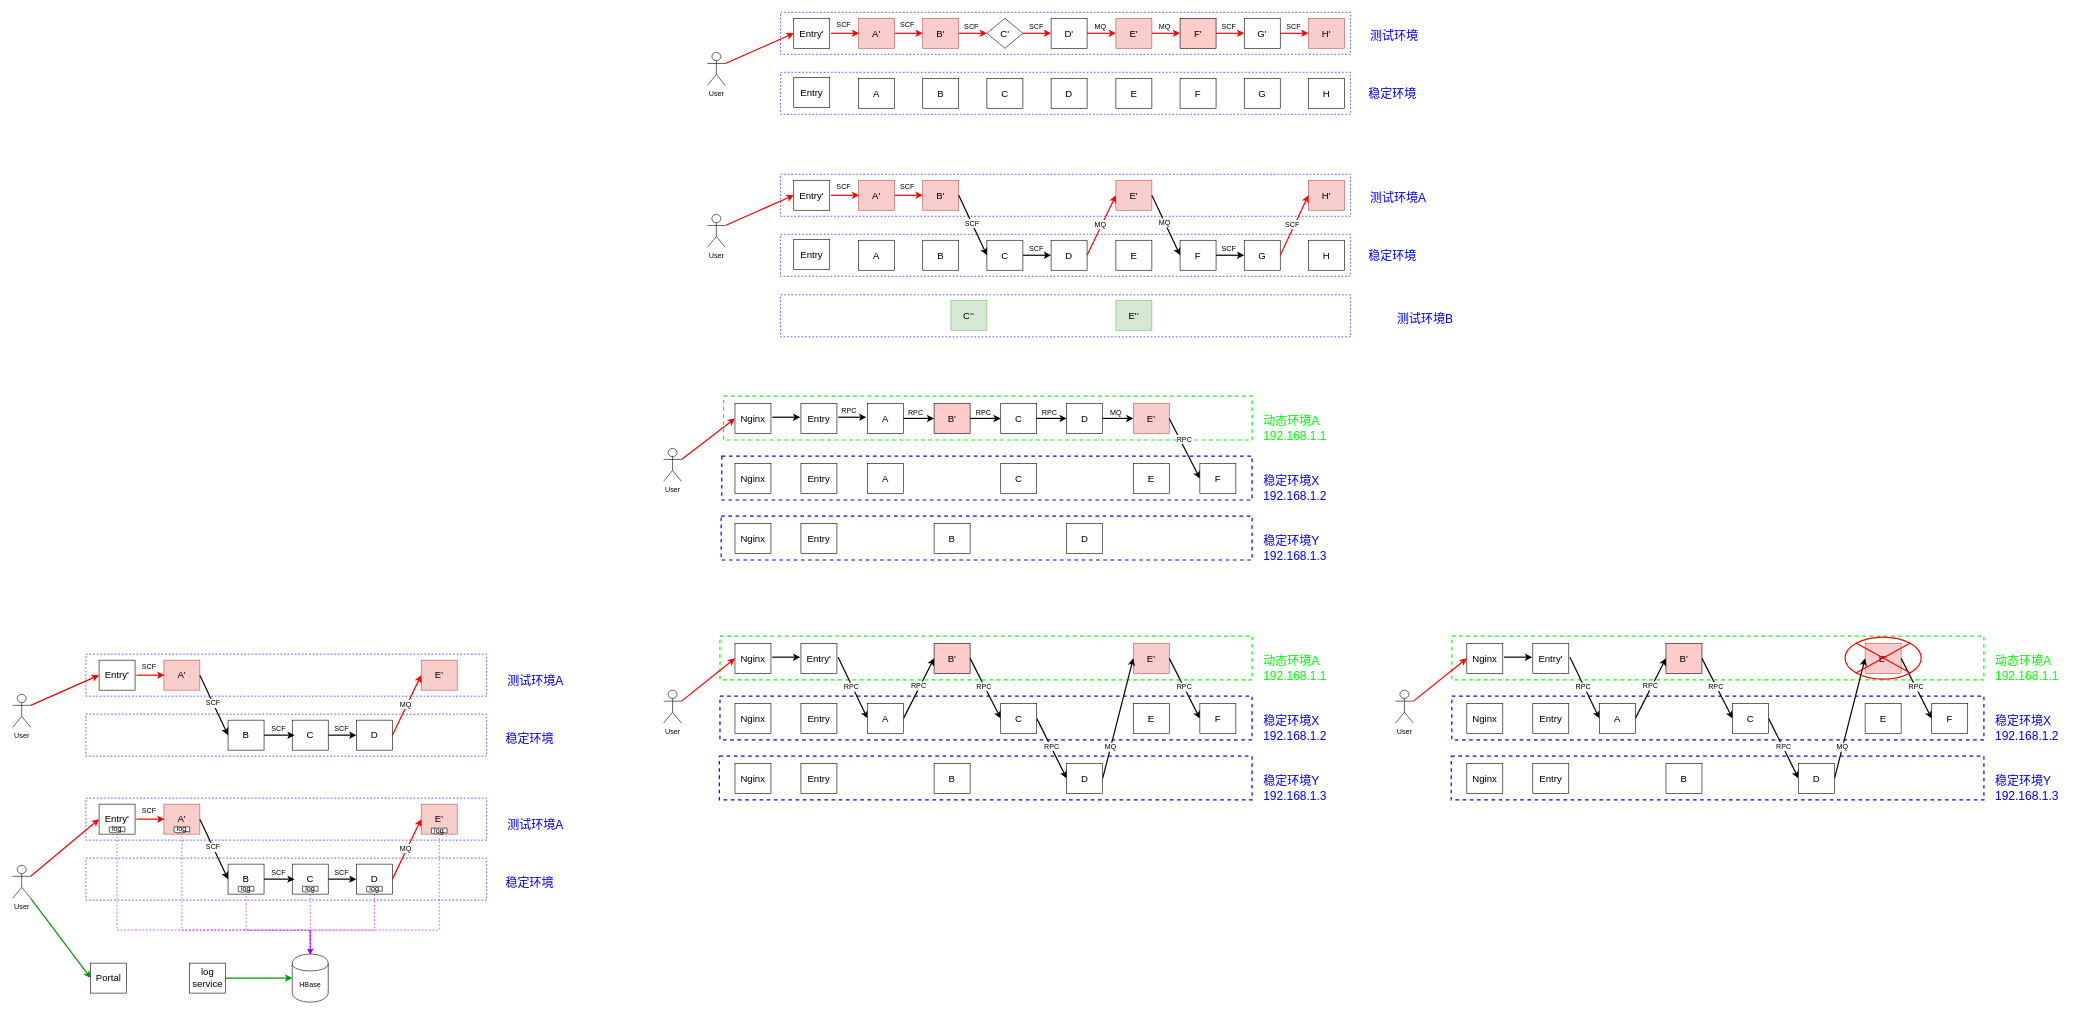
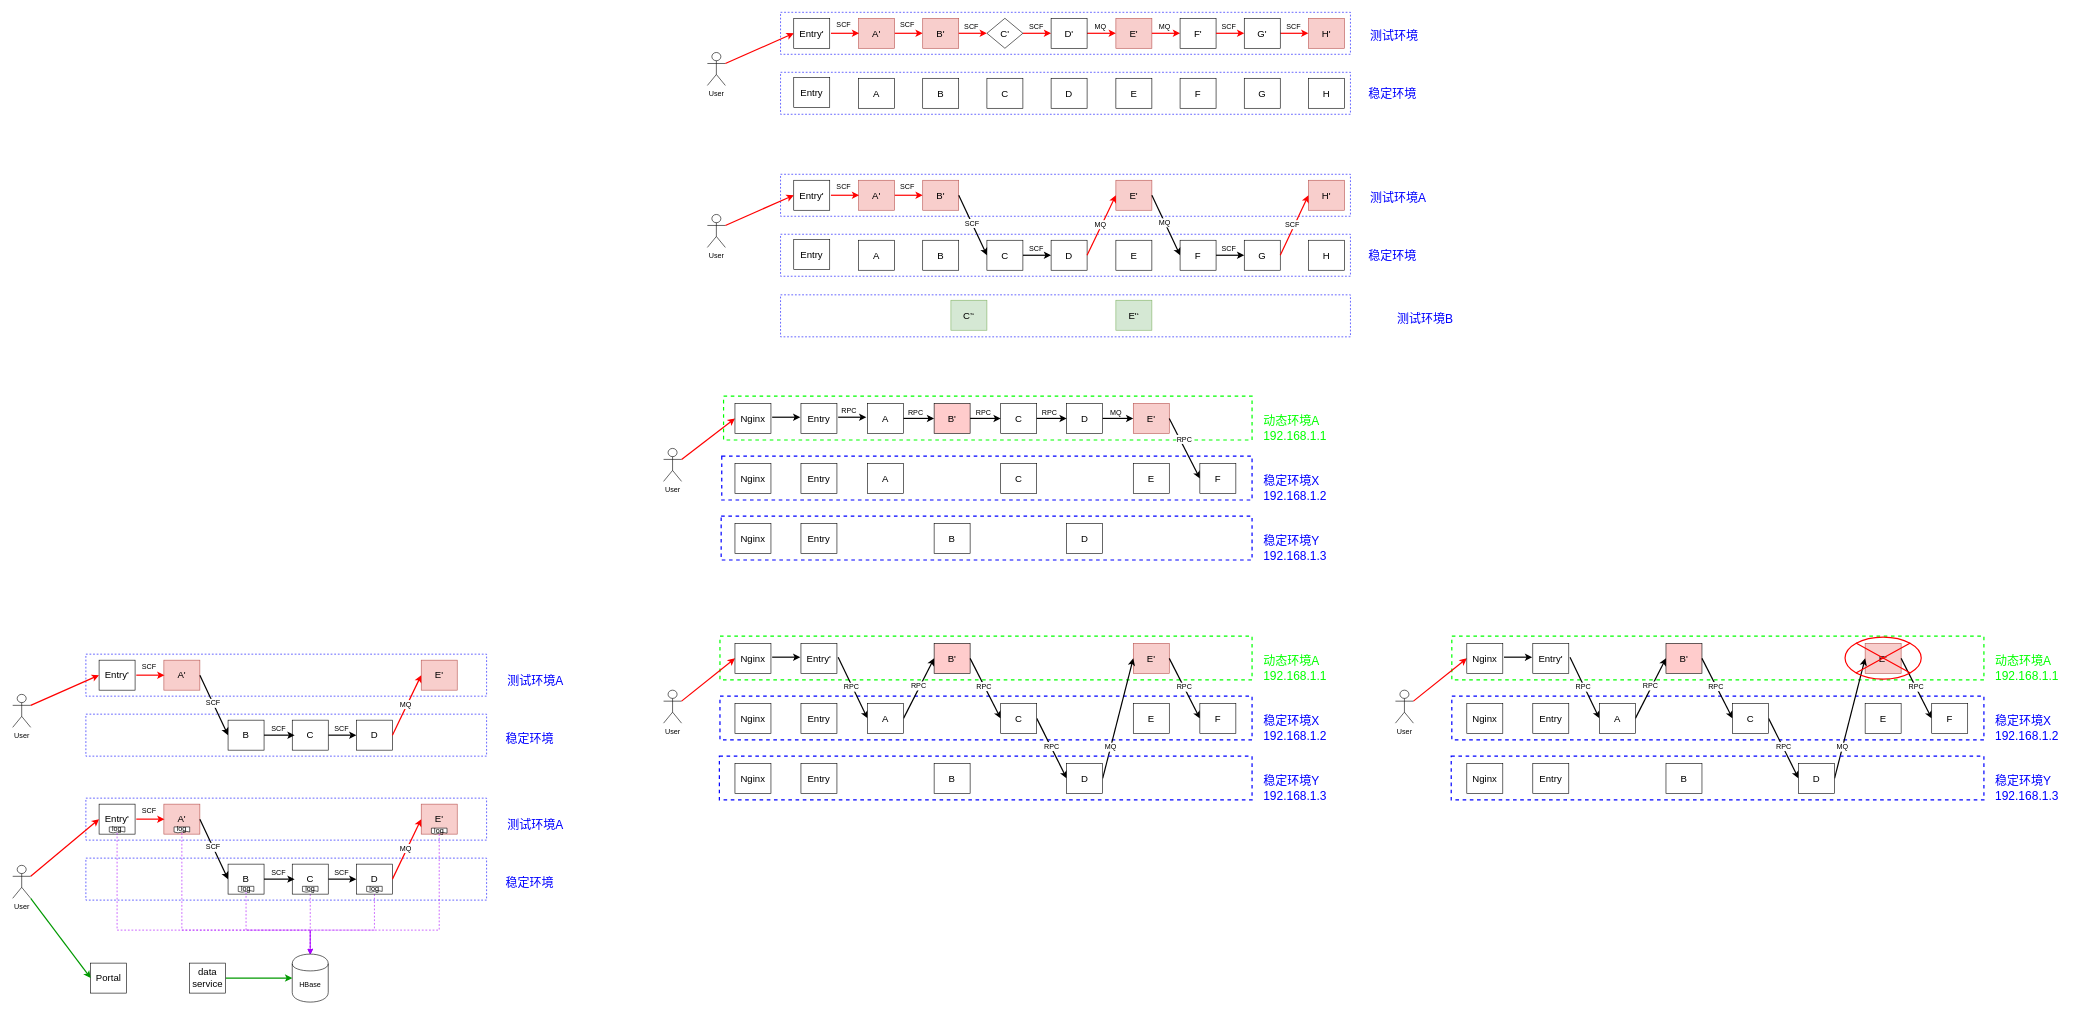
(1198, 33) -> (1198, 33)
(207, 978) -> (207, 978)
